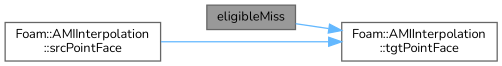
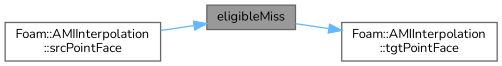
(245, 42) -> (177, 28)
